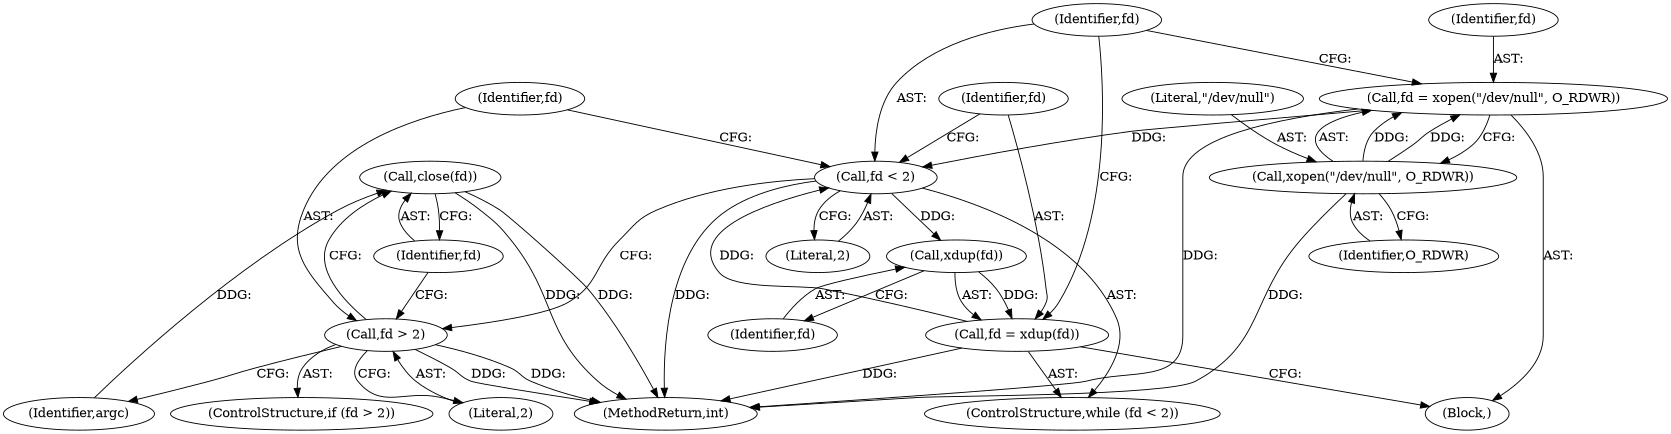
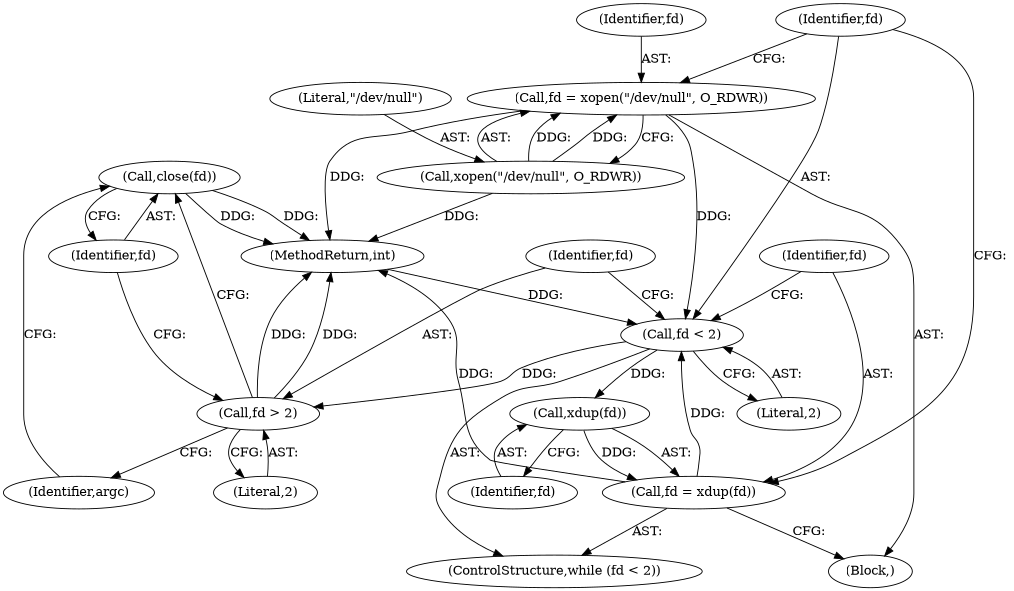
(693, 248) -> (508, 296)
(638, 256) -> (541, 374)
(1404, 256) -> none
(236, 296) -> (42, 335)
(302, 414) -> none
